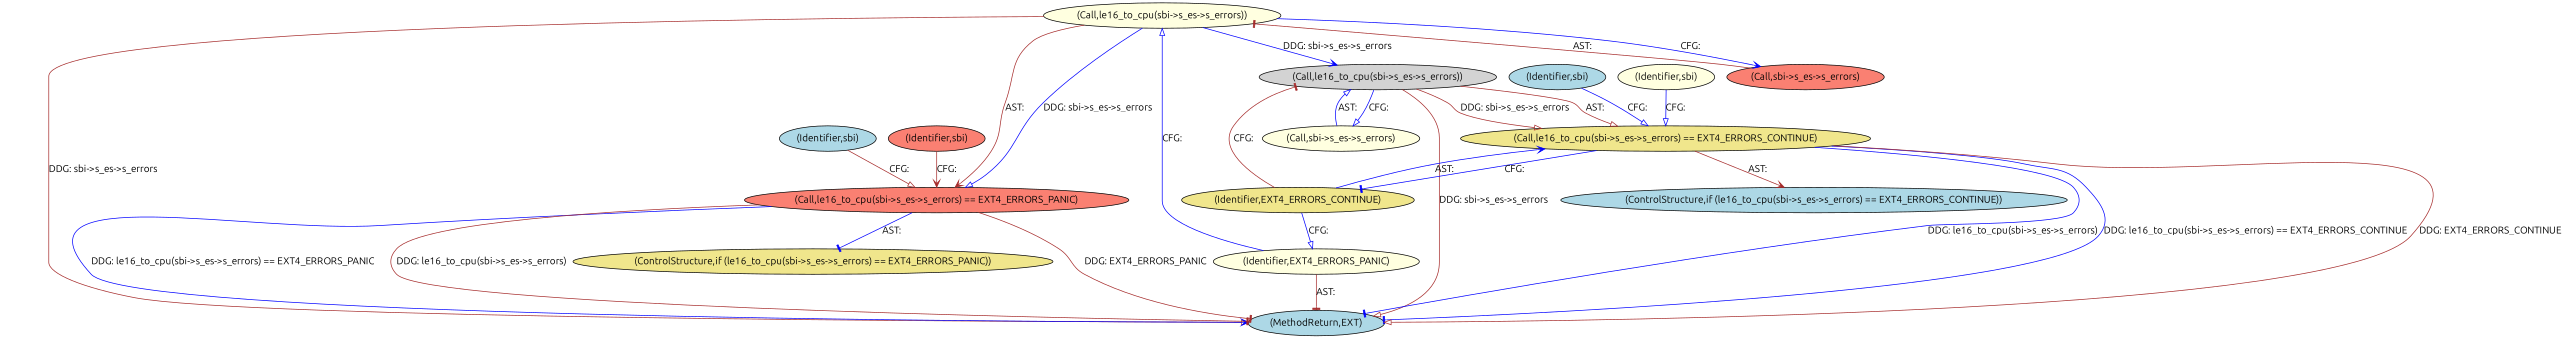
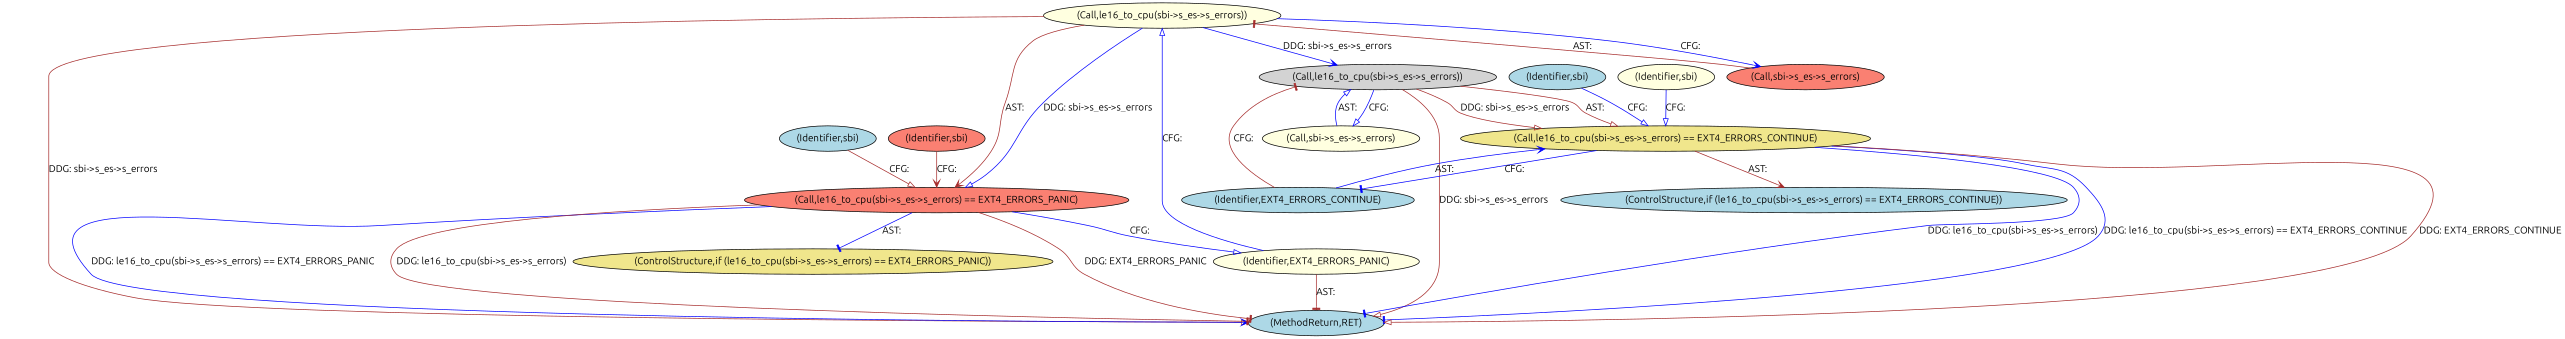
(1298, 200) -> (1298, 200)
(1306, 227) -> (1122, 235)
(1316, 323) -> (1316, 323)
